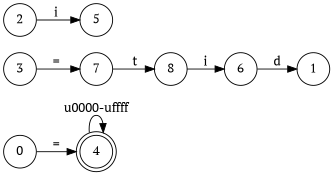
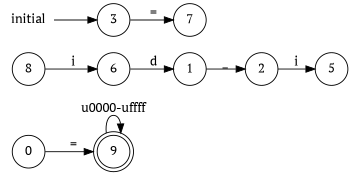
none -> (29, 20)
(129, 69) -> none
none -> (221, 69)
(96, 152) -> (114, 152)
